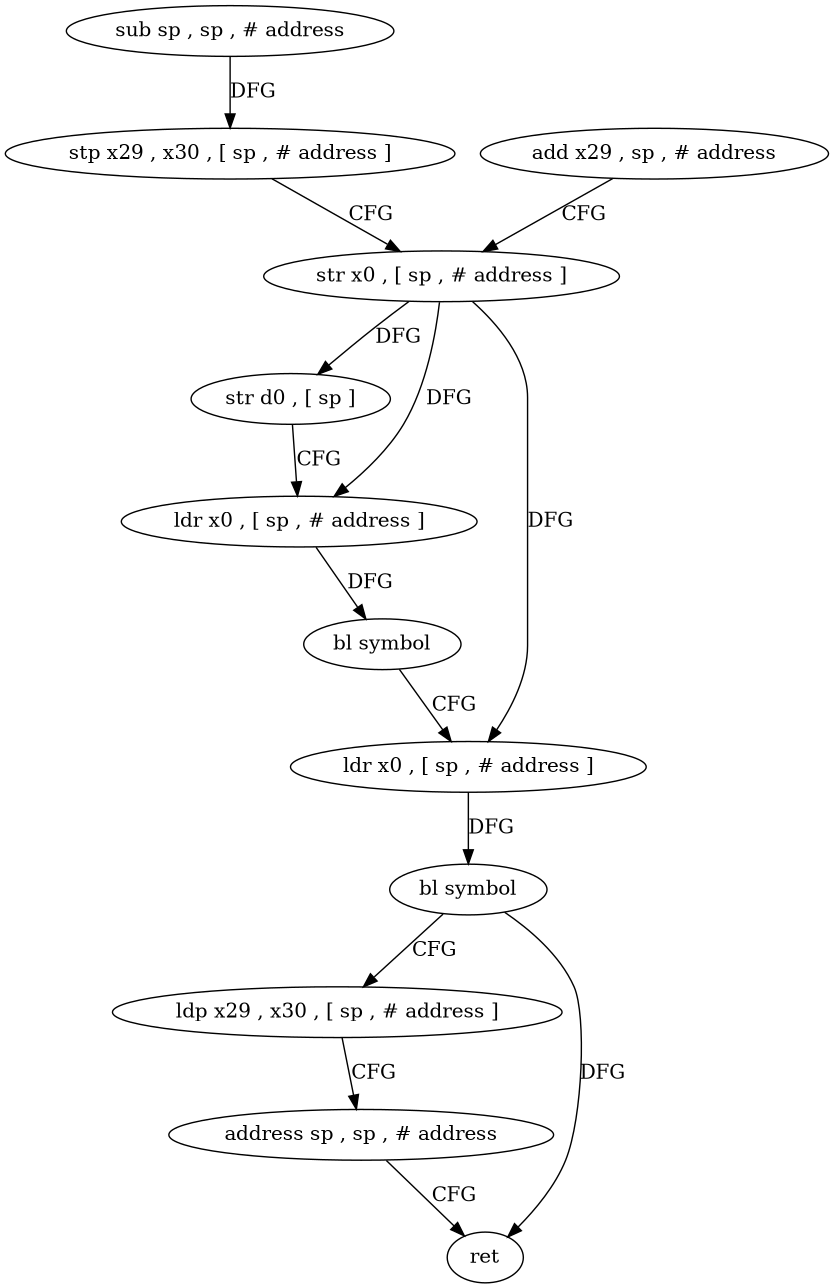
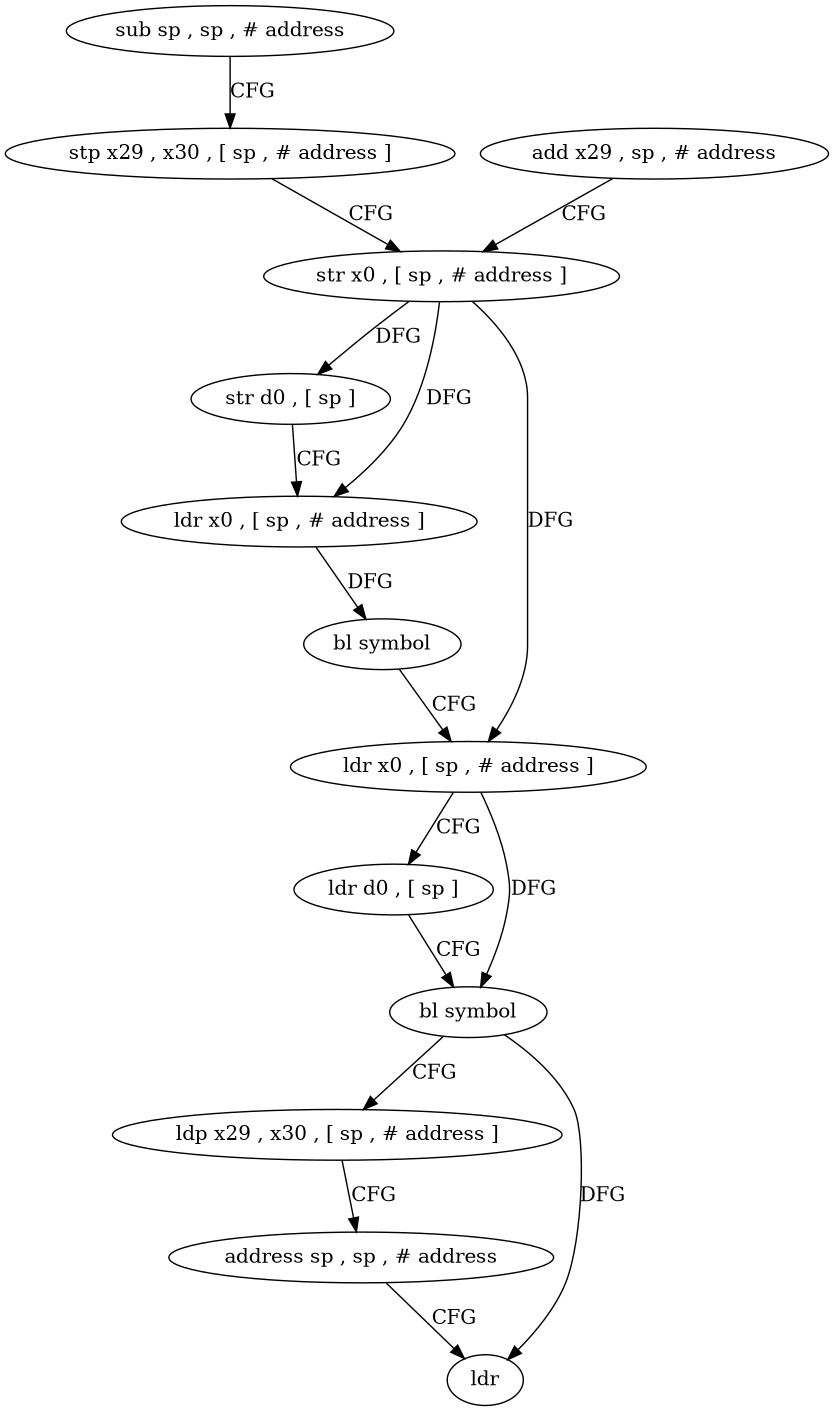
(253, 92) -> (253, 92)
none -> (394, 890)
(485, 1257) -> (485, 1380)
